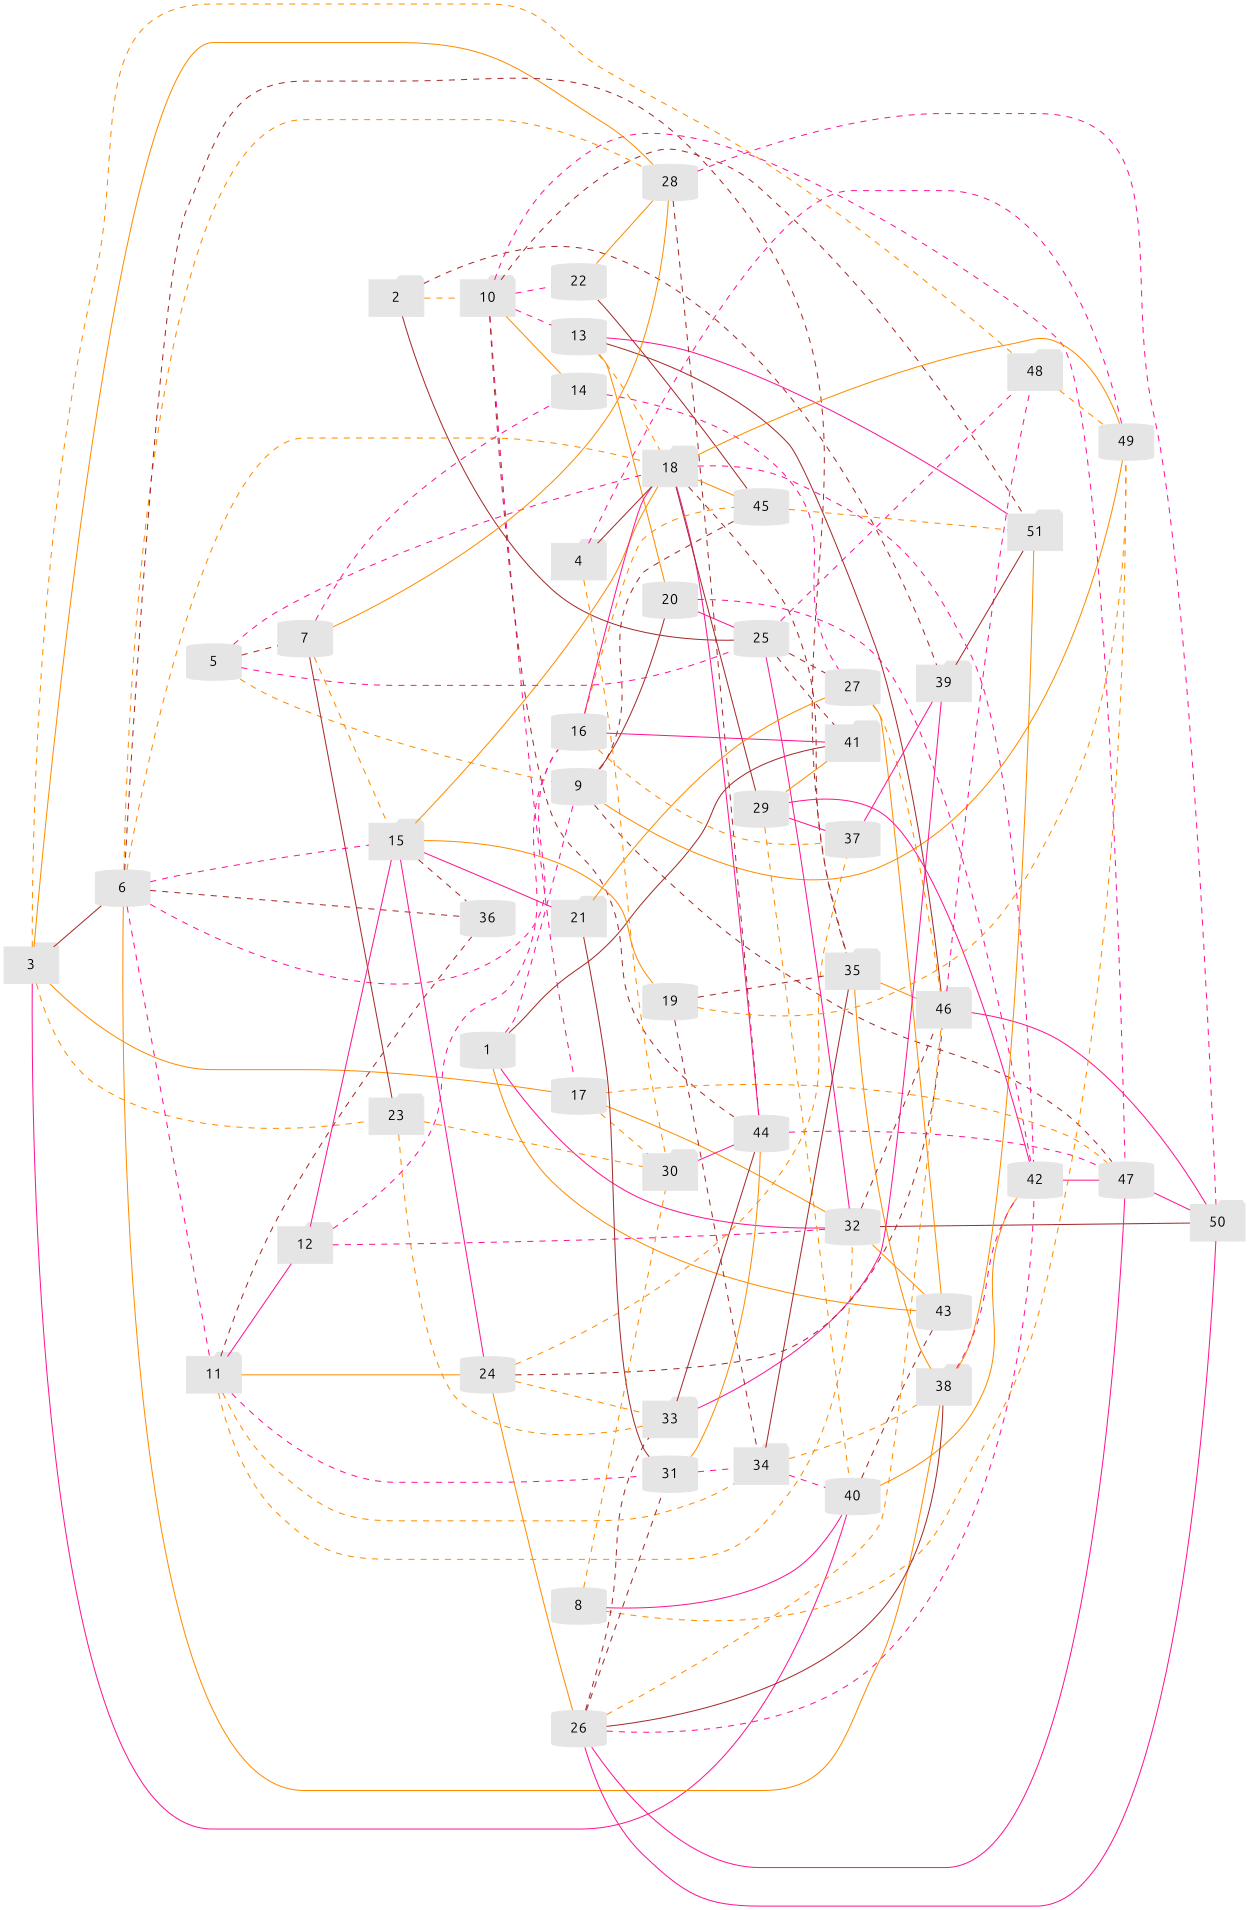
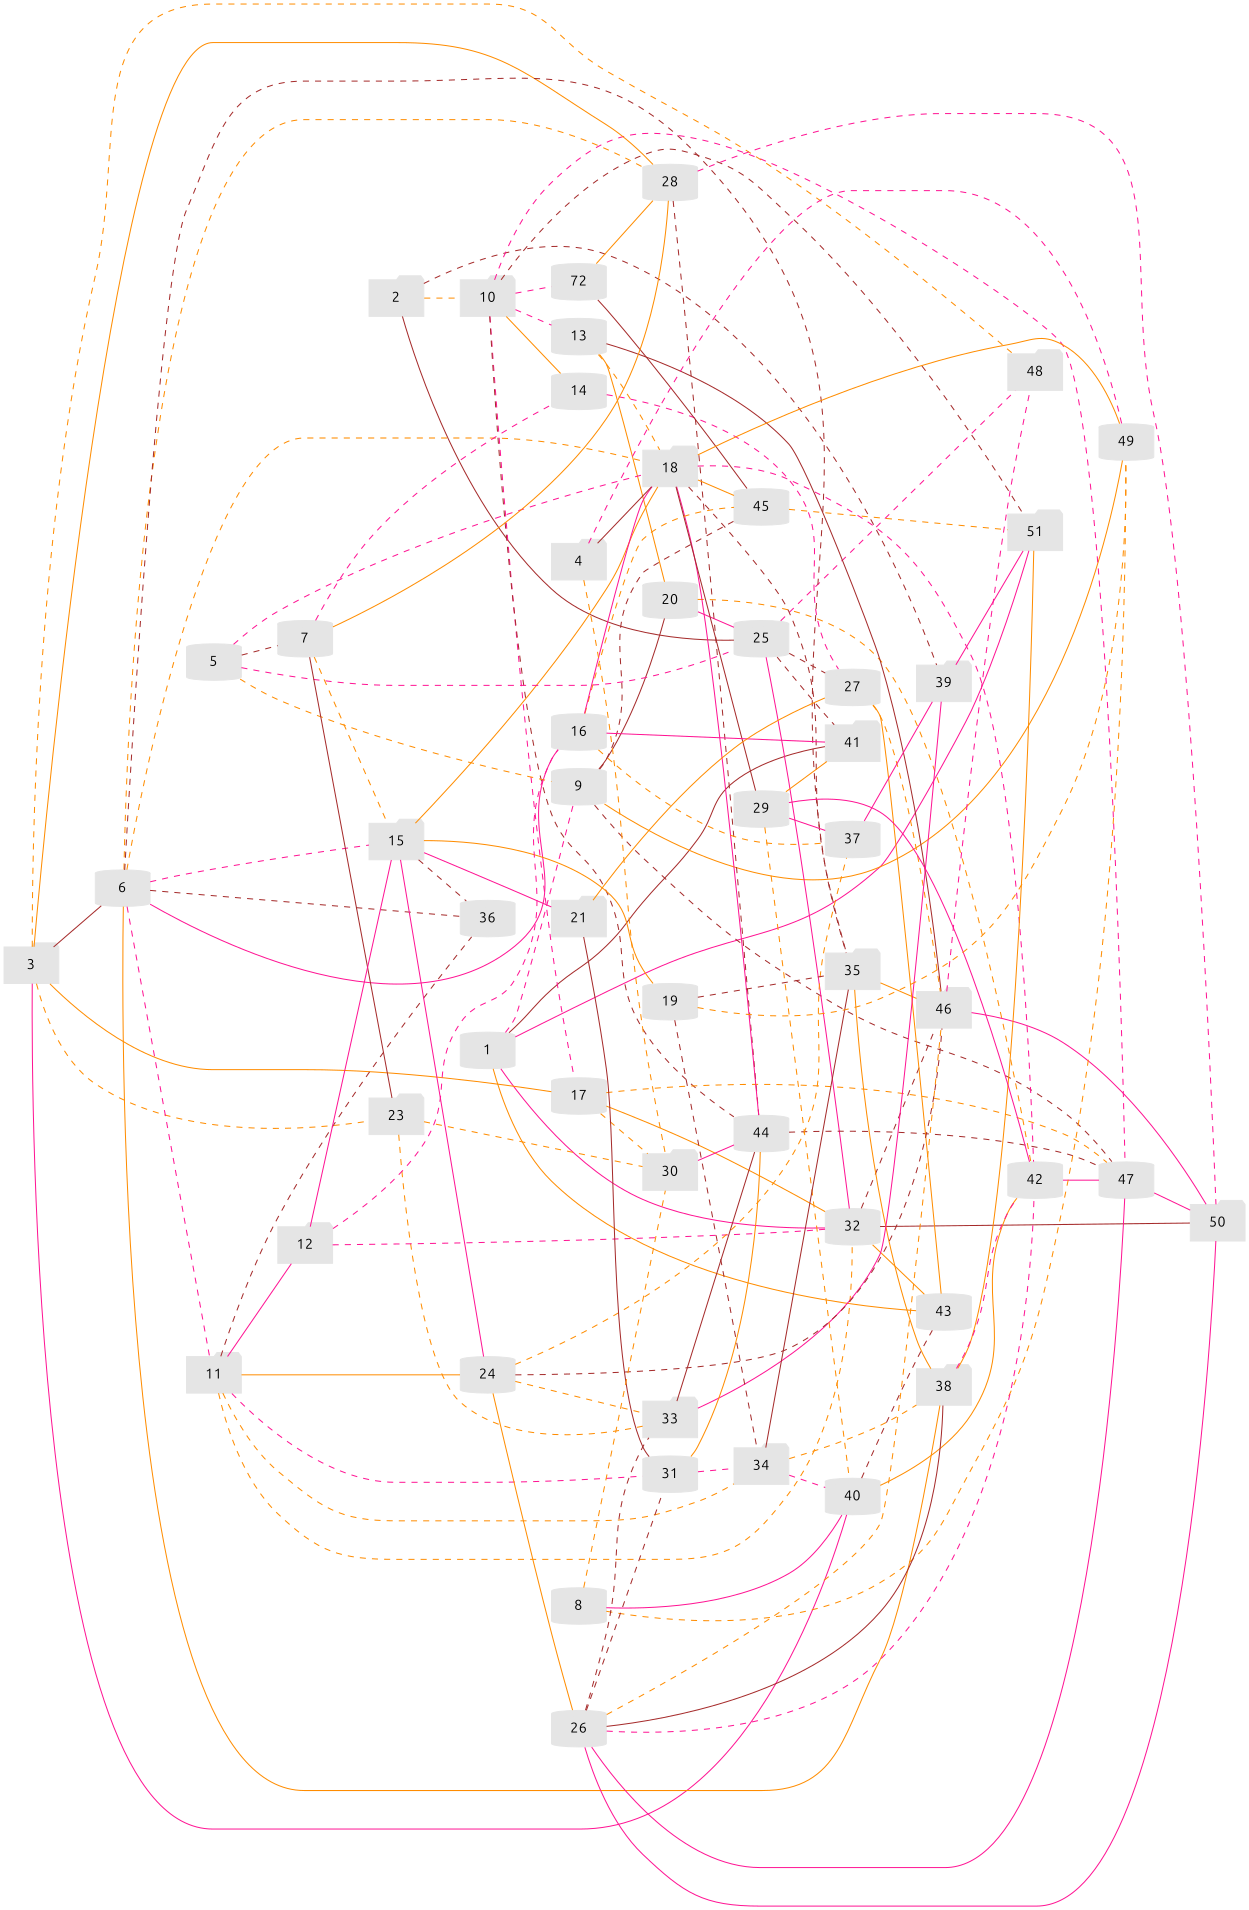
(579, 282) -> (579, 282)
(806, 399) -> (859, 884)
(1087, 412) -> none
(984, 616) -> (984, 616)
(947, 810) -> (947, 810)
(448, 977) -> (448, 977)
(946, 1135) -> (946, 1135)
